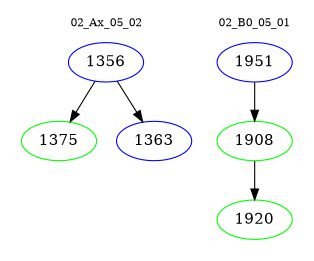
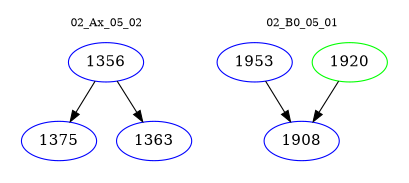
(255, 62) -> (255, 62)
(59, 141) -> (59, 141)
(255, 141) -> (302, 141)
(255, 175) -> (329, 97)
